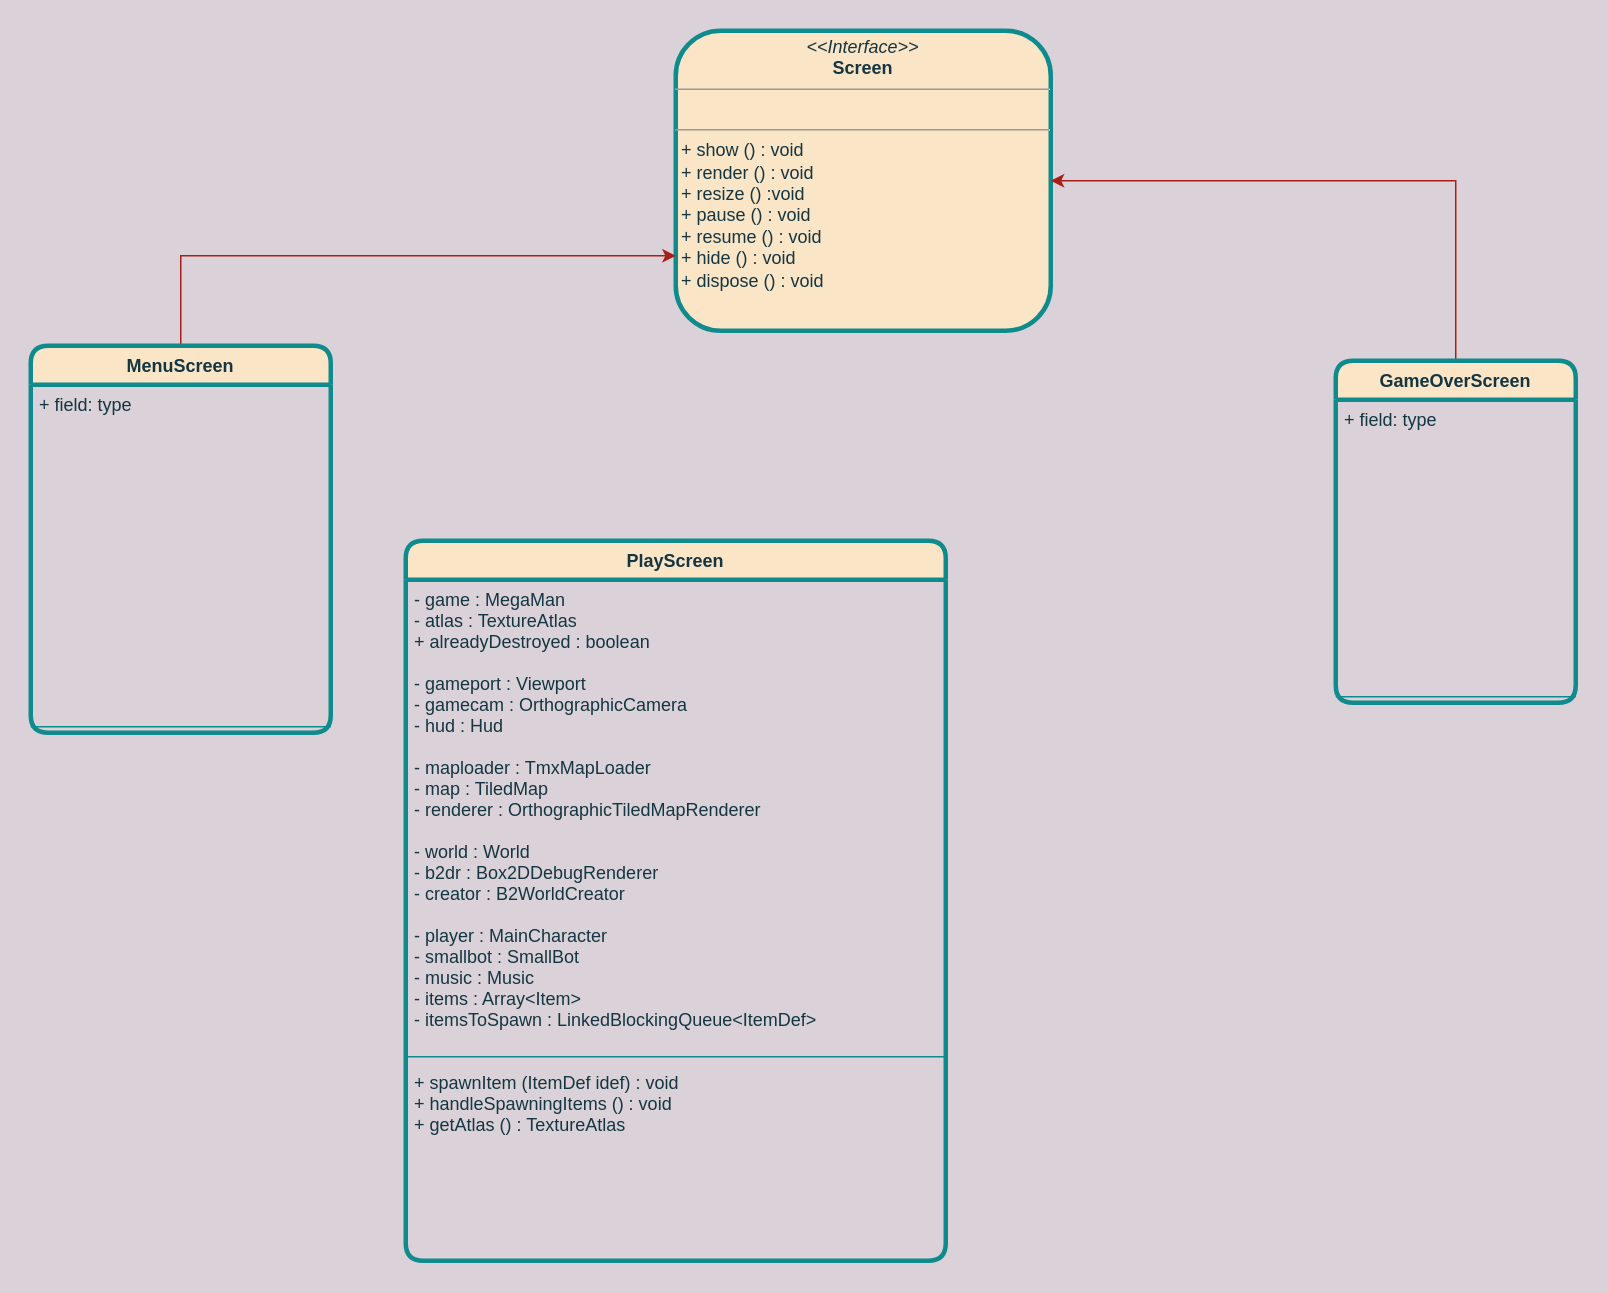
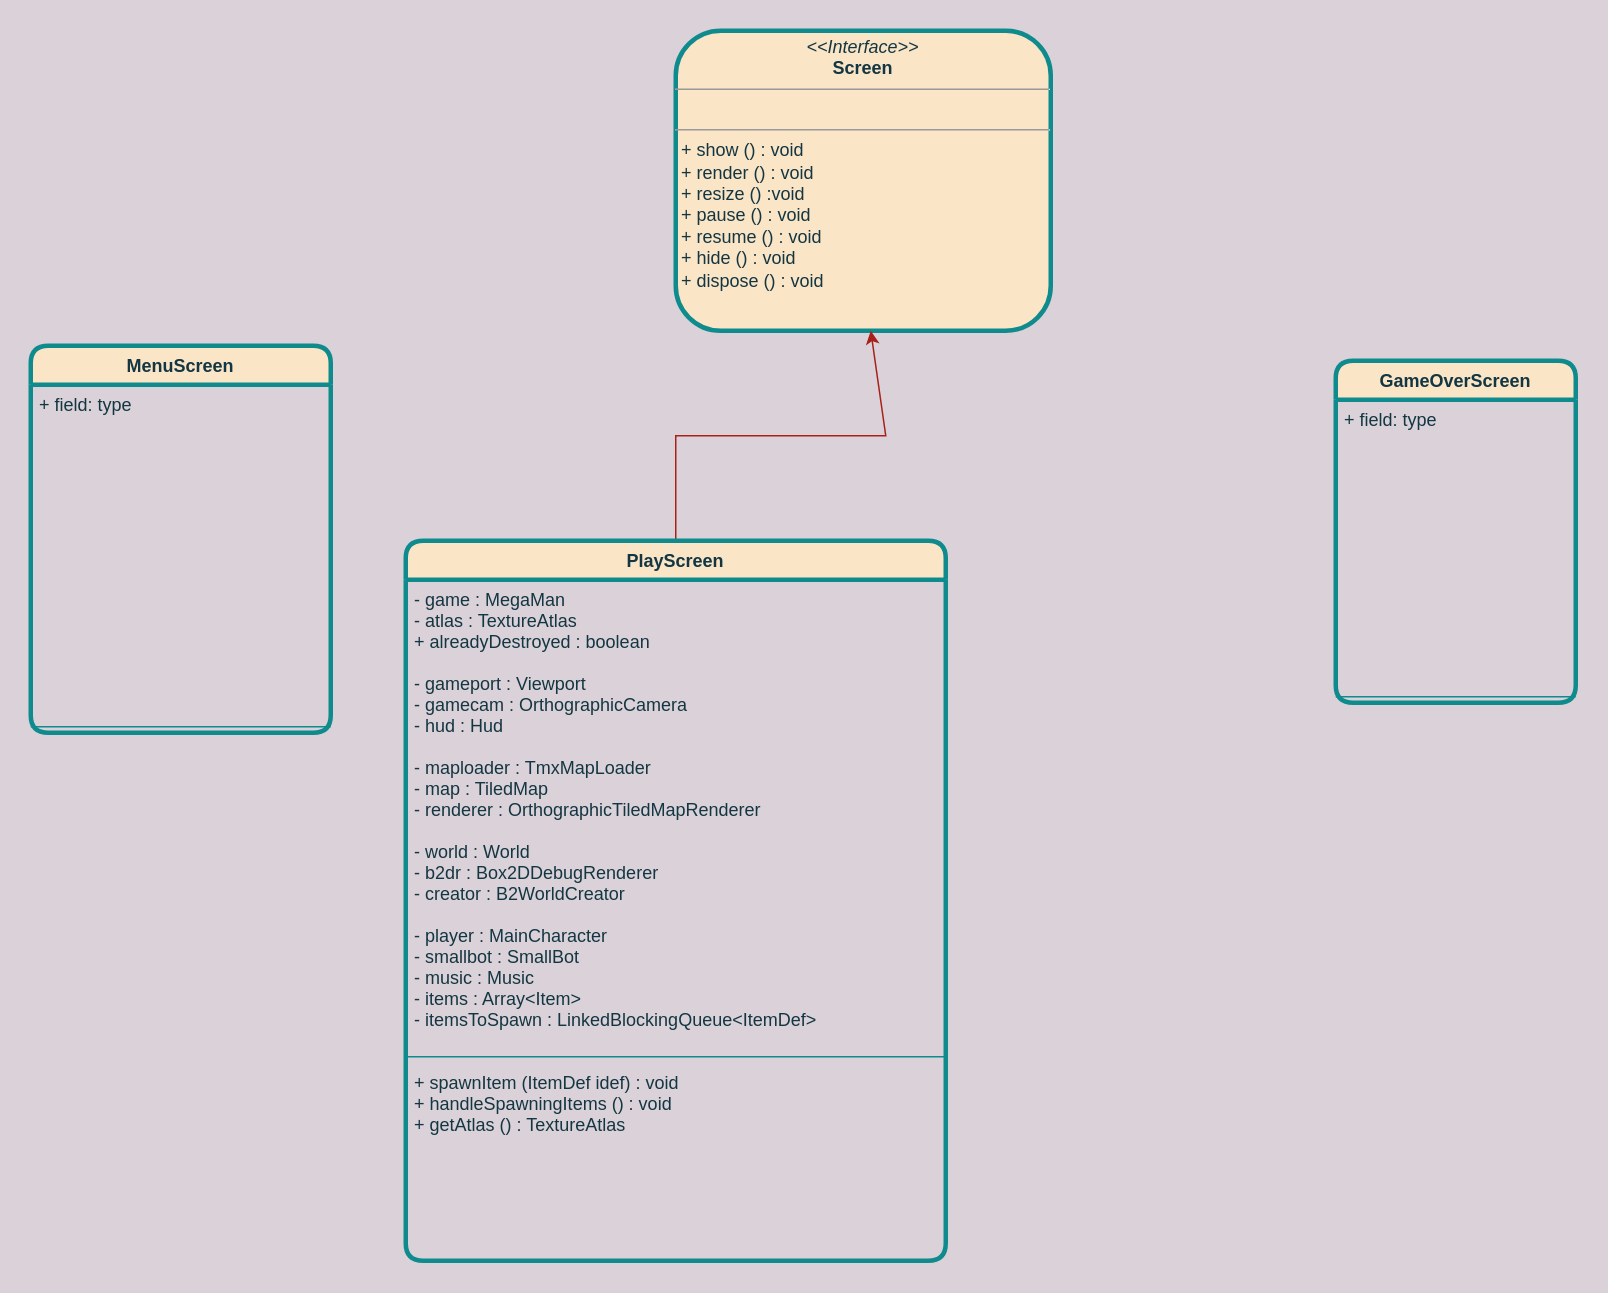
(1348, 181) -> none
(379, 256) -> none
none -> (777, 436)
